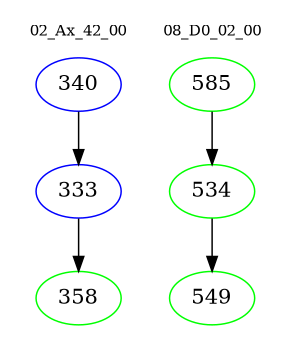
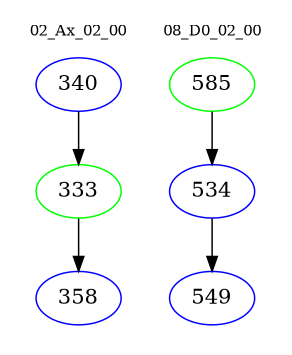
(79, 32) -> (79, 32)
(79, 191) -> (79, 191)
(212, 191) -> (212, 191)
(79, 298) -> (79, 298)
(212, 298) -> (212, 298)
